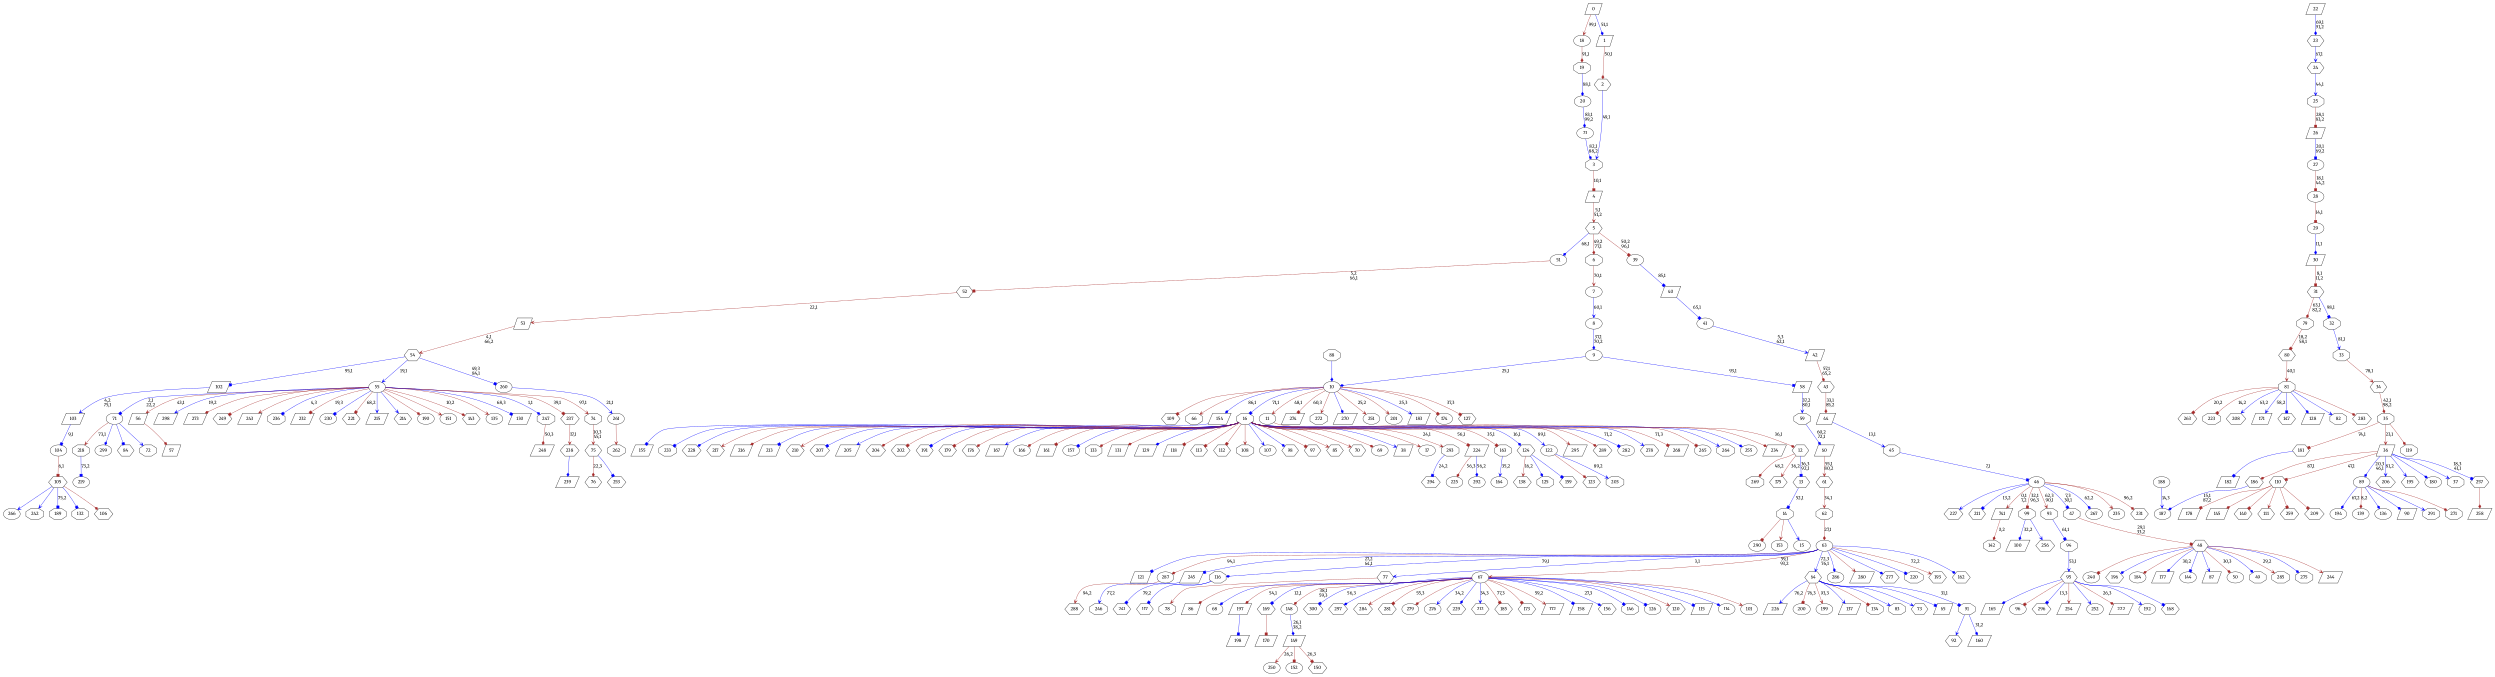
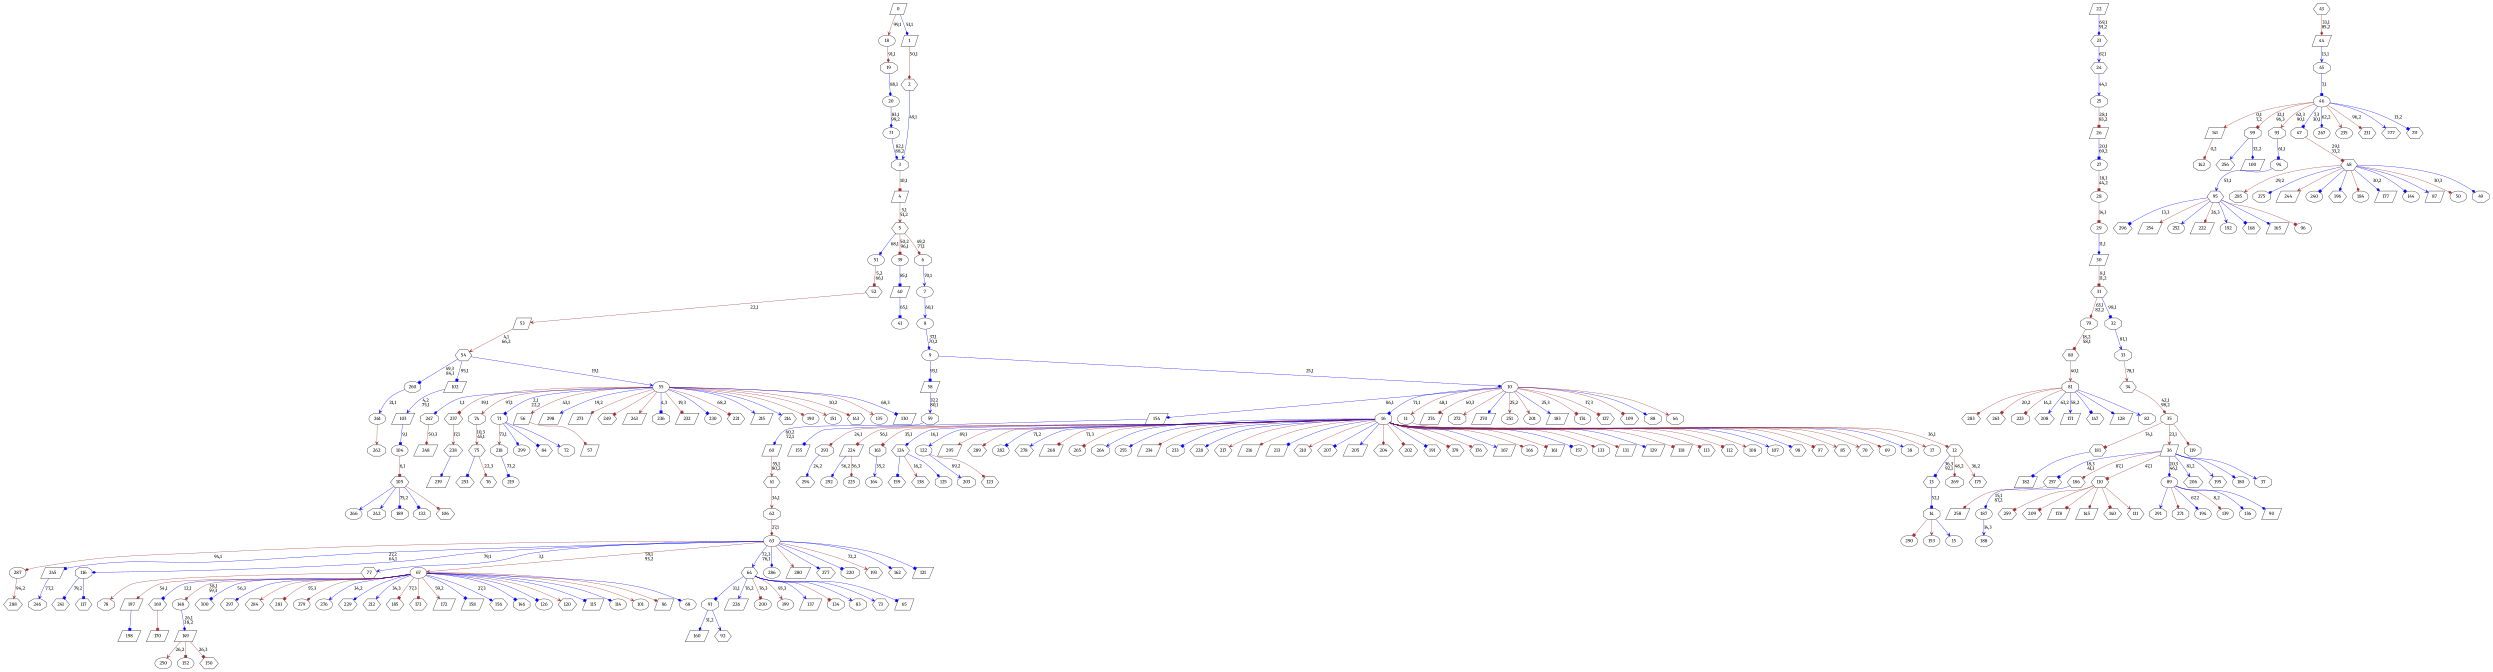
(1594, 274) -> (924, 274)
(1815, 355) -> none
(1332, 369) -> (1592, 394)
(1394, 431) -> (1102, 425)
(1403, 450) -> (1910, 450)
(1437, 463) -> (812, 463)
(2162, 497) -> (1984, 526)
(2002, 514) -> (2215, 133)
(2145, 554) -> (2333, 180)
